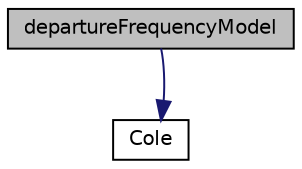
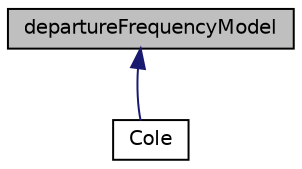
(164, 75) -> (138, 95)
